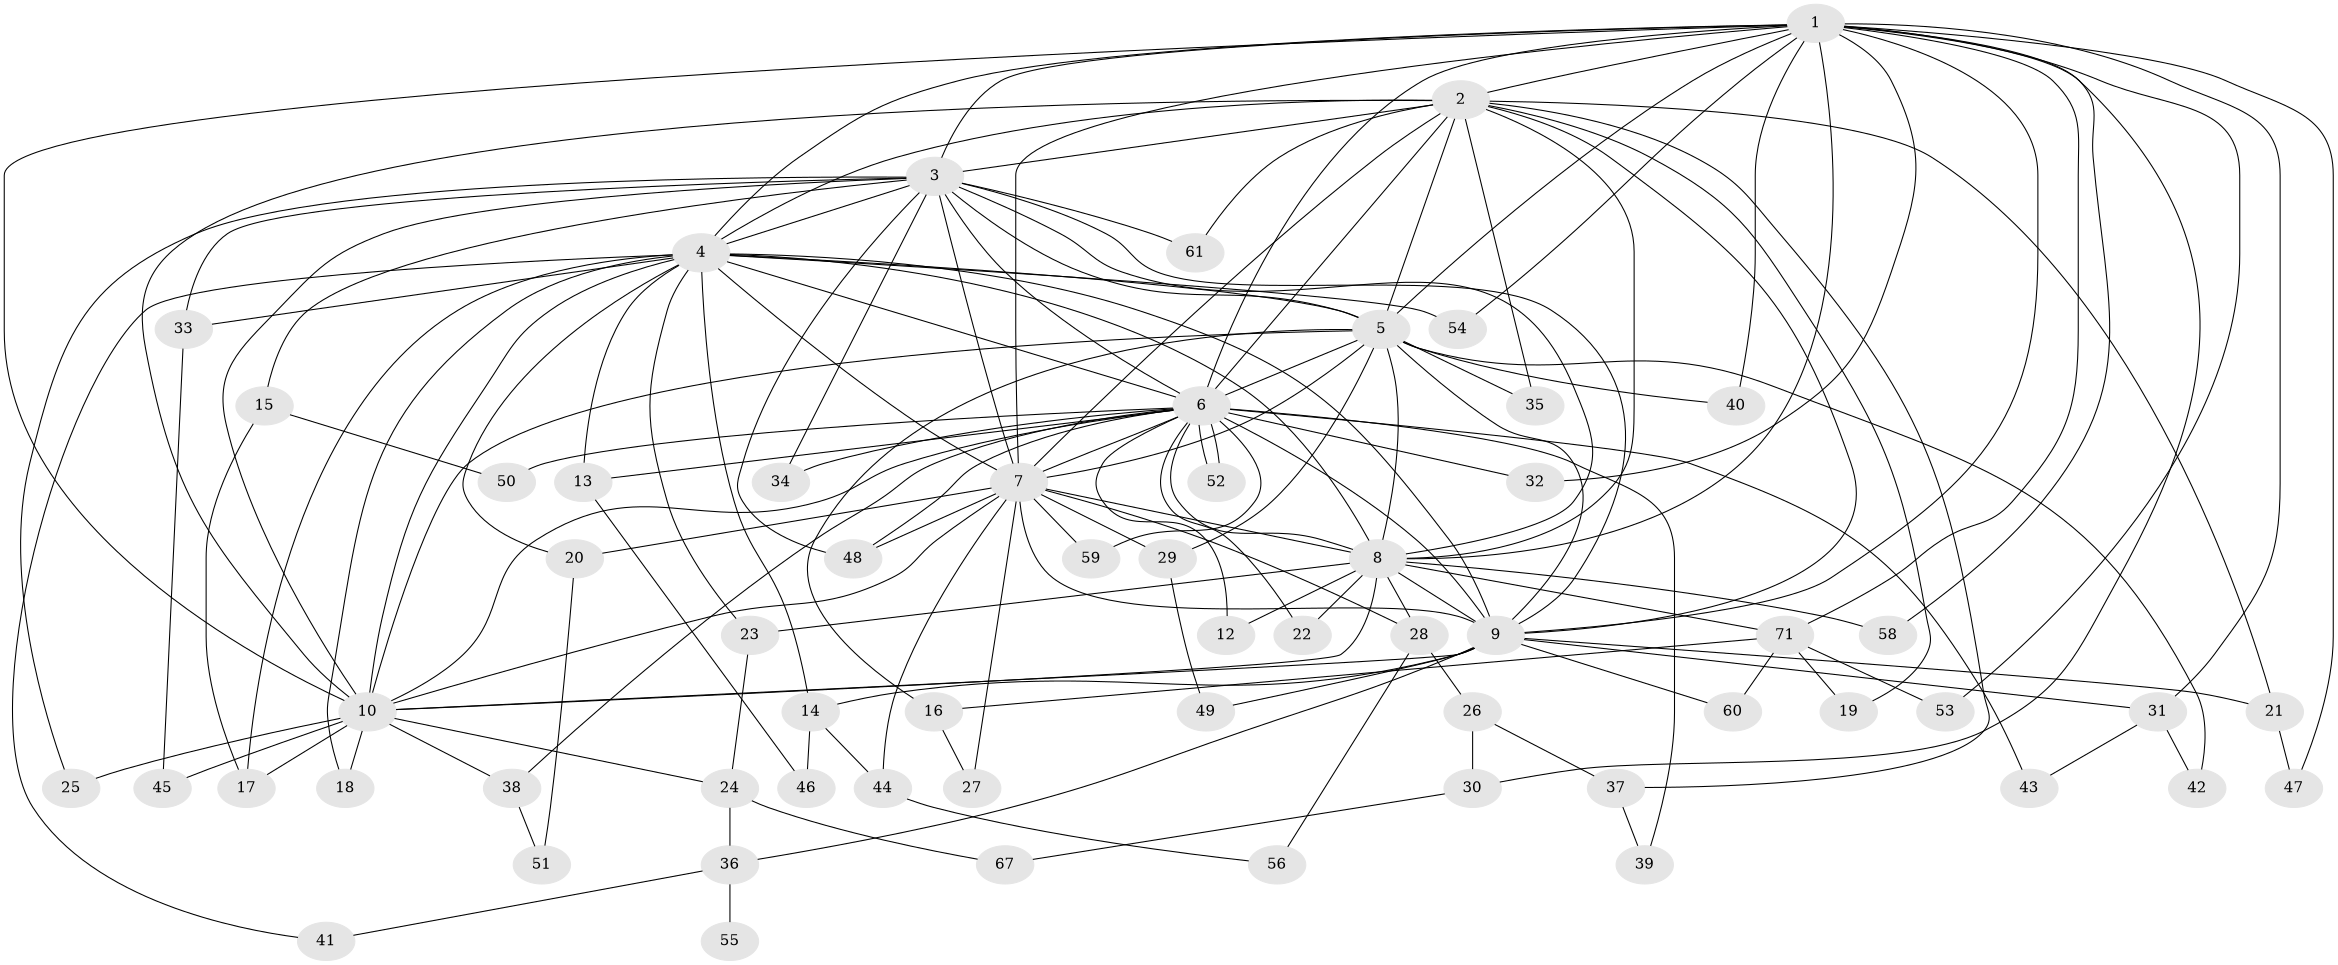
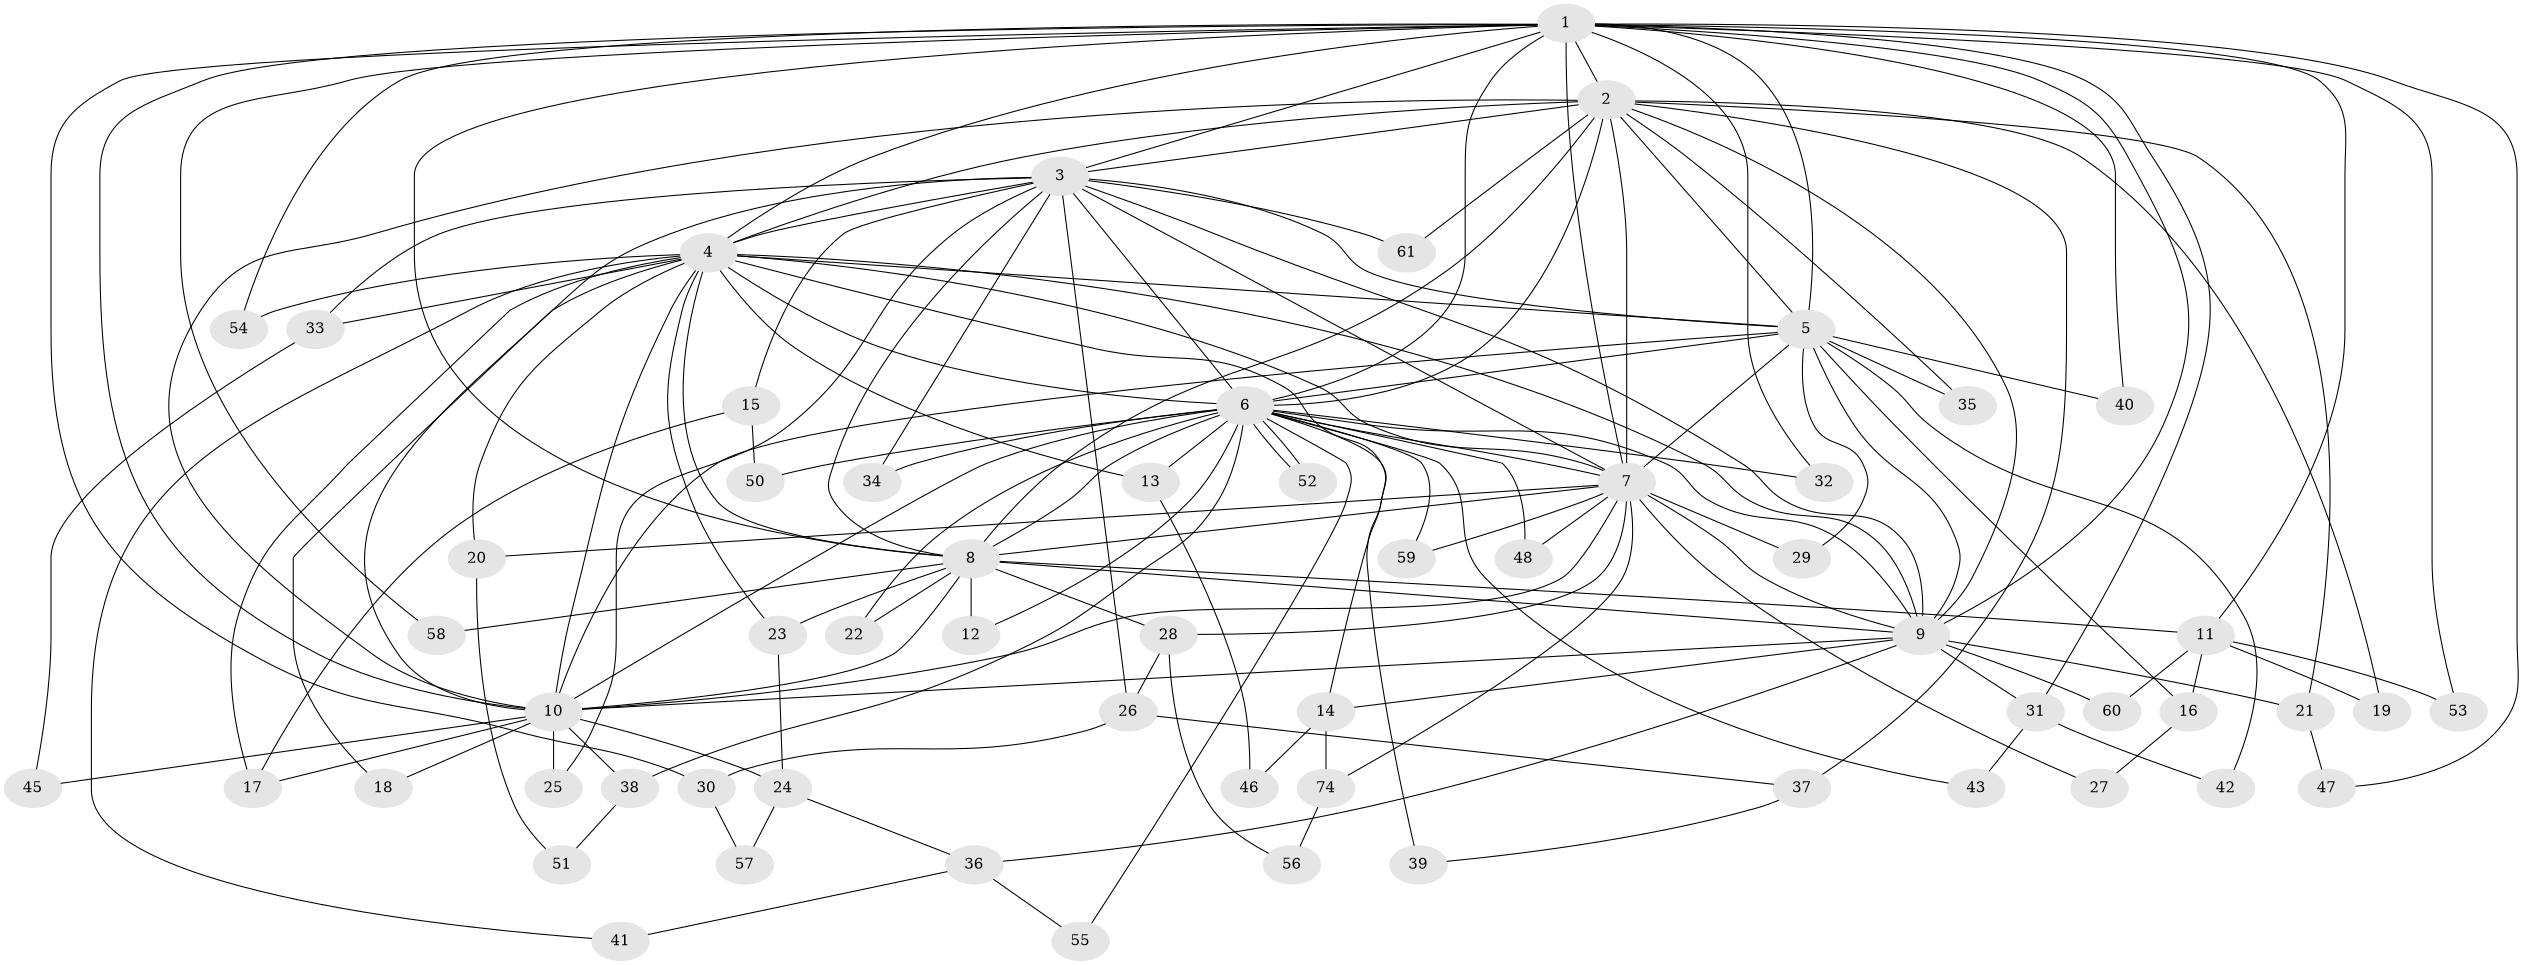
(773, 388) -> (1090, 407)
(1398, 439) -> none
(1785, 635) -> (2206, 635)
none -> (1258, 660)
(1206, 712) -> none
(883, 788) -> (1326, 788)
(1005, 865) -> (745, 865)
